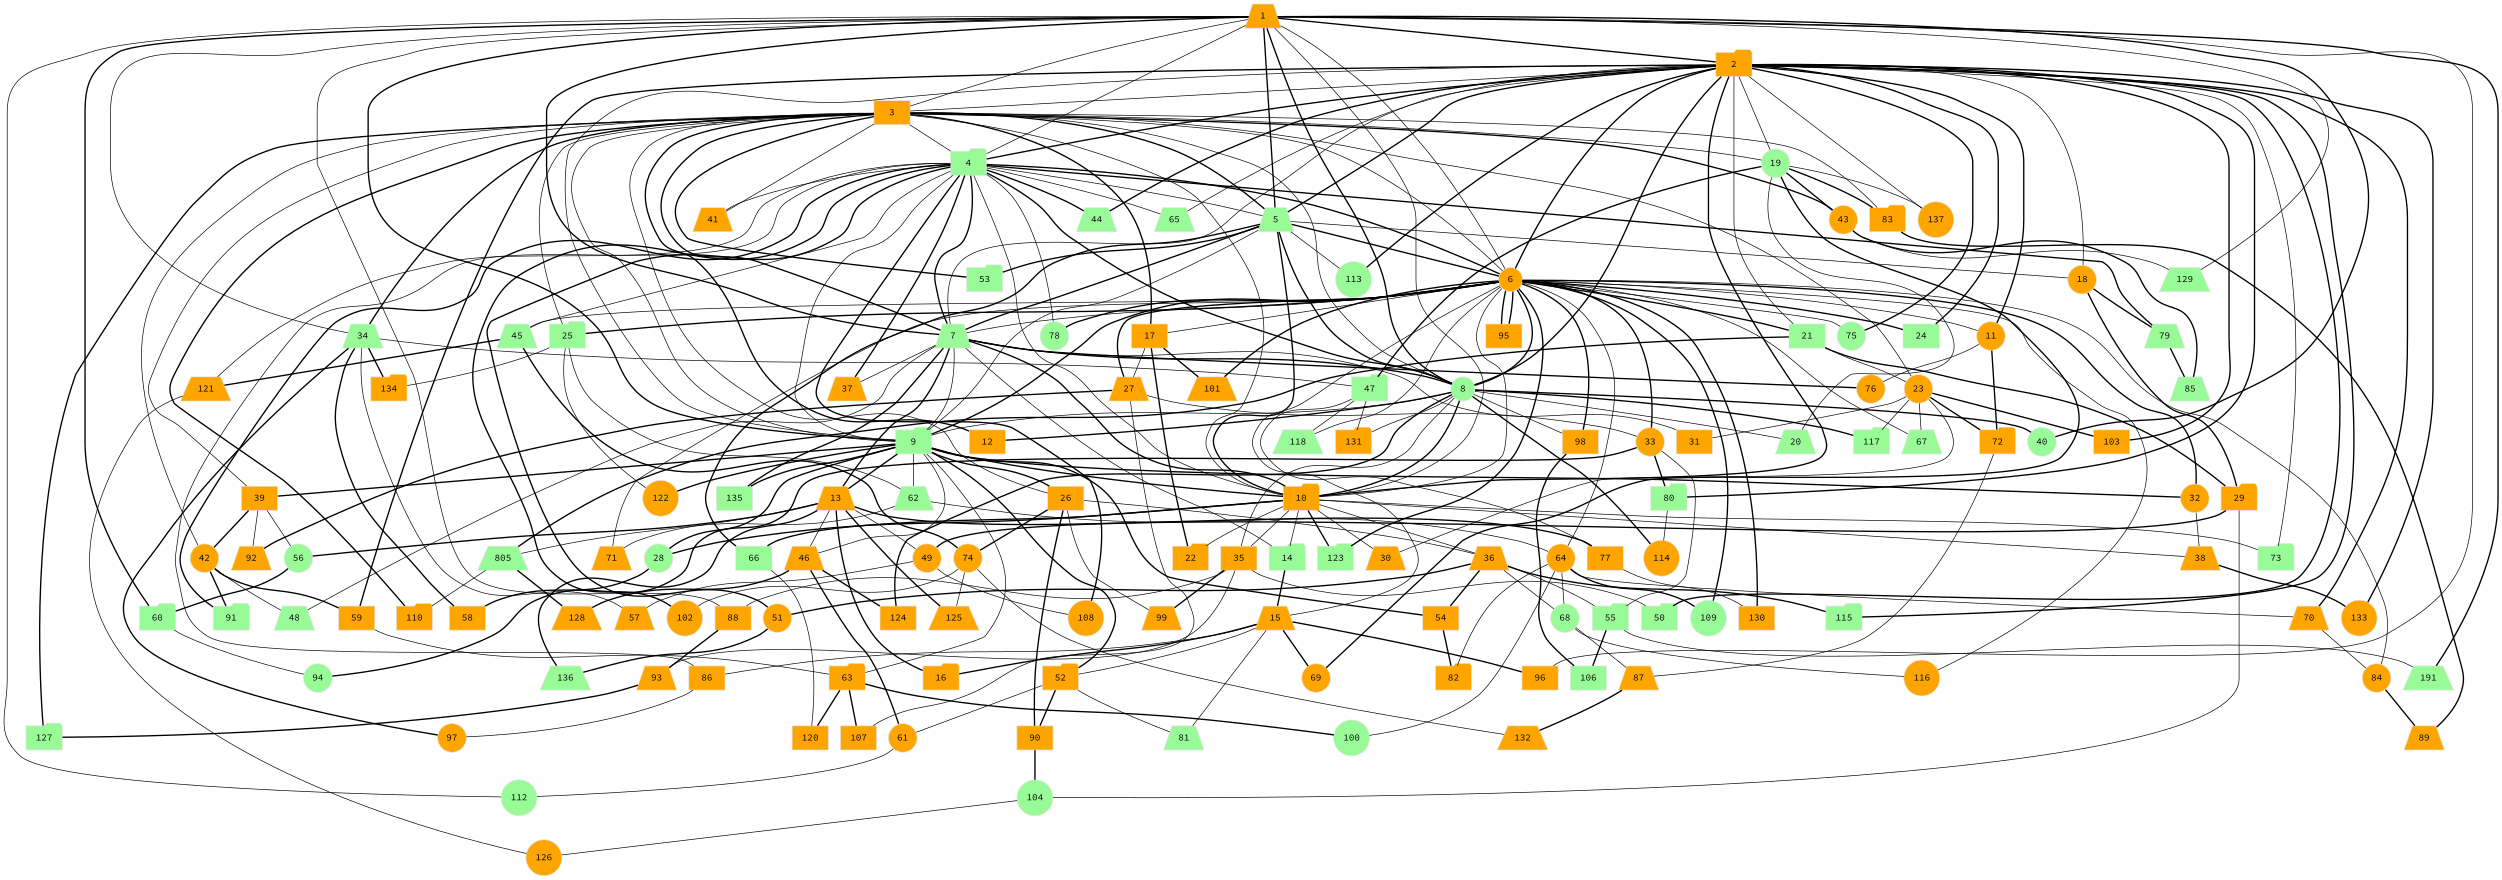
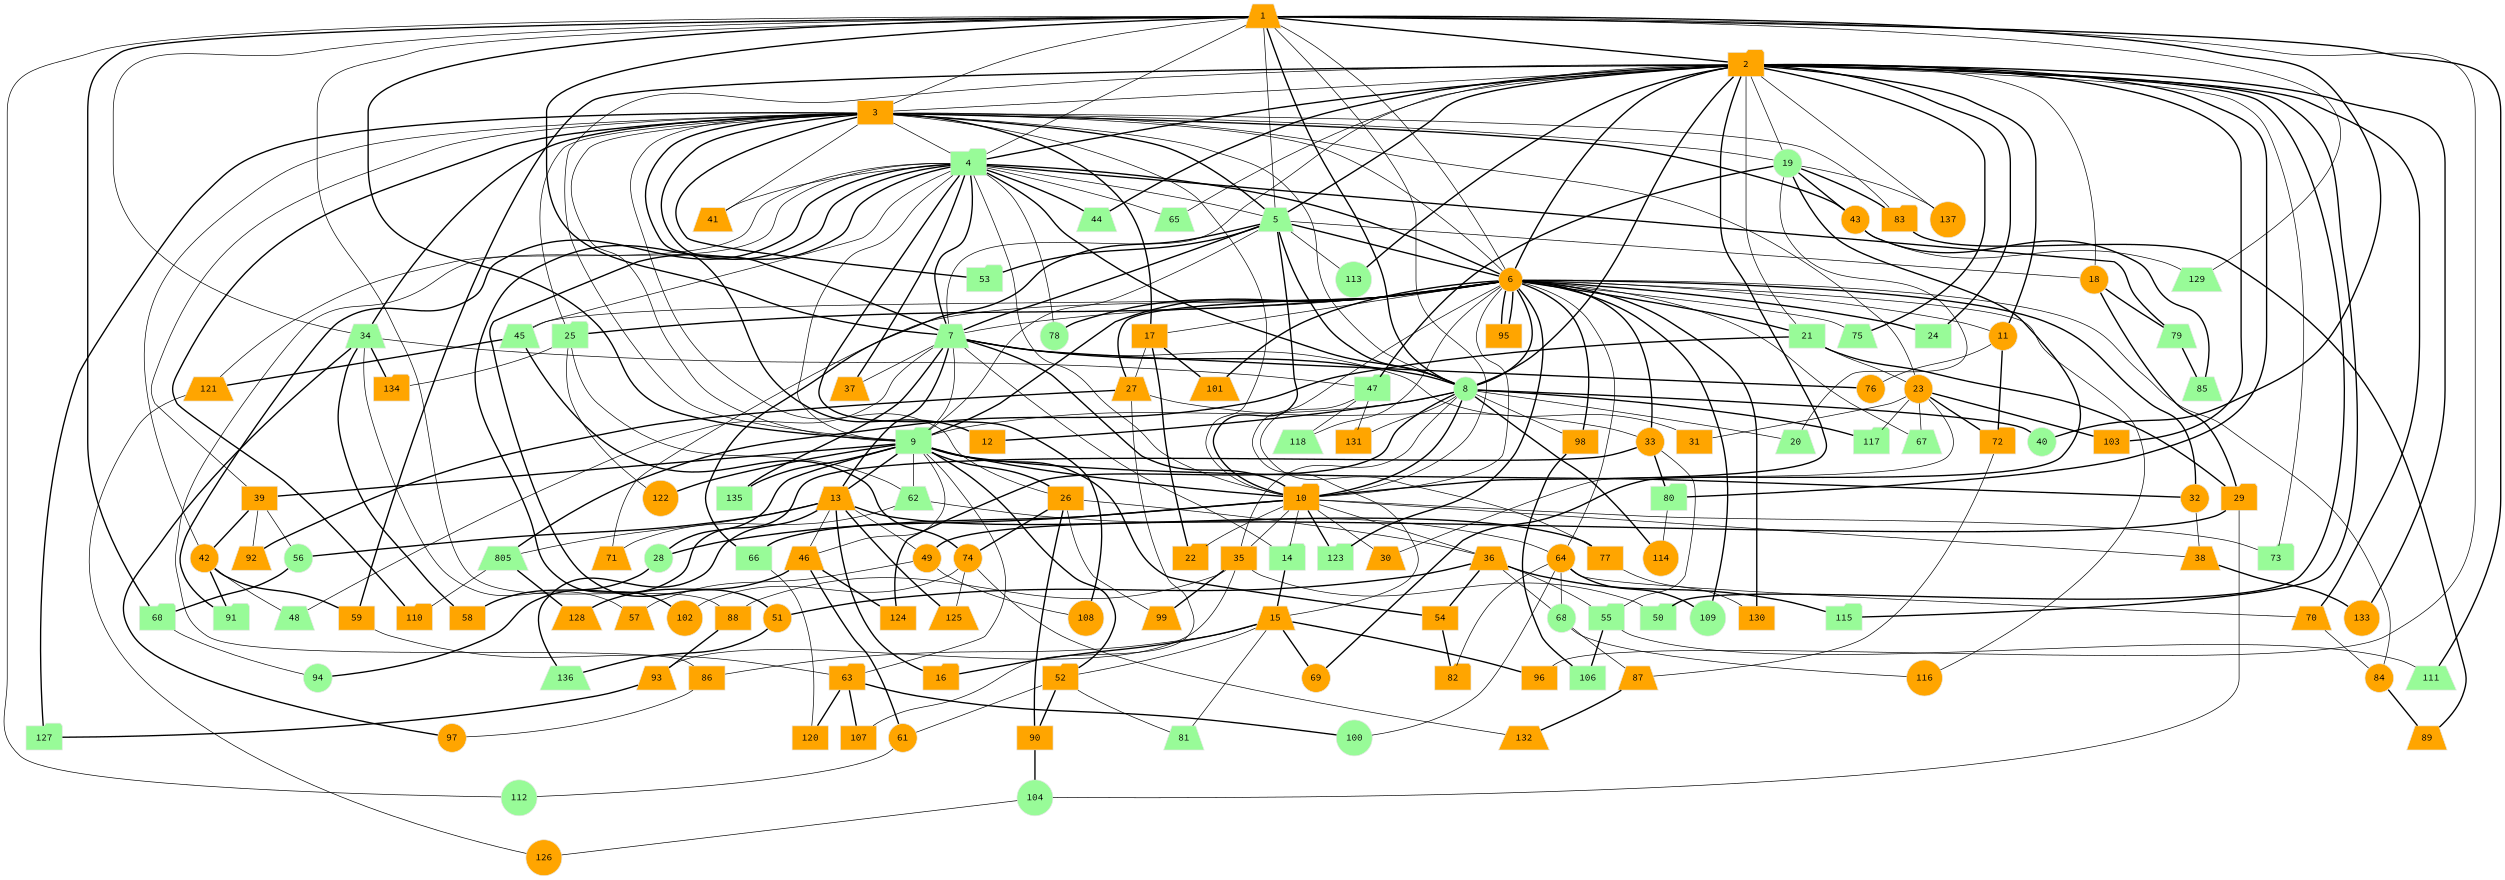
(1269, 113) -> (1269, 113)
(1851, 336) -> (1857, 336)
(2428, 678) -> (2431, 678)
